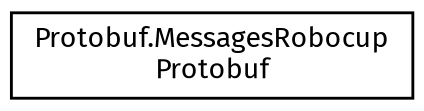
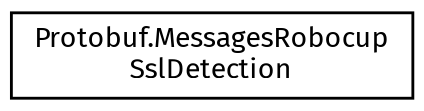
(212, 56) -> (212, 56)
